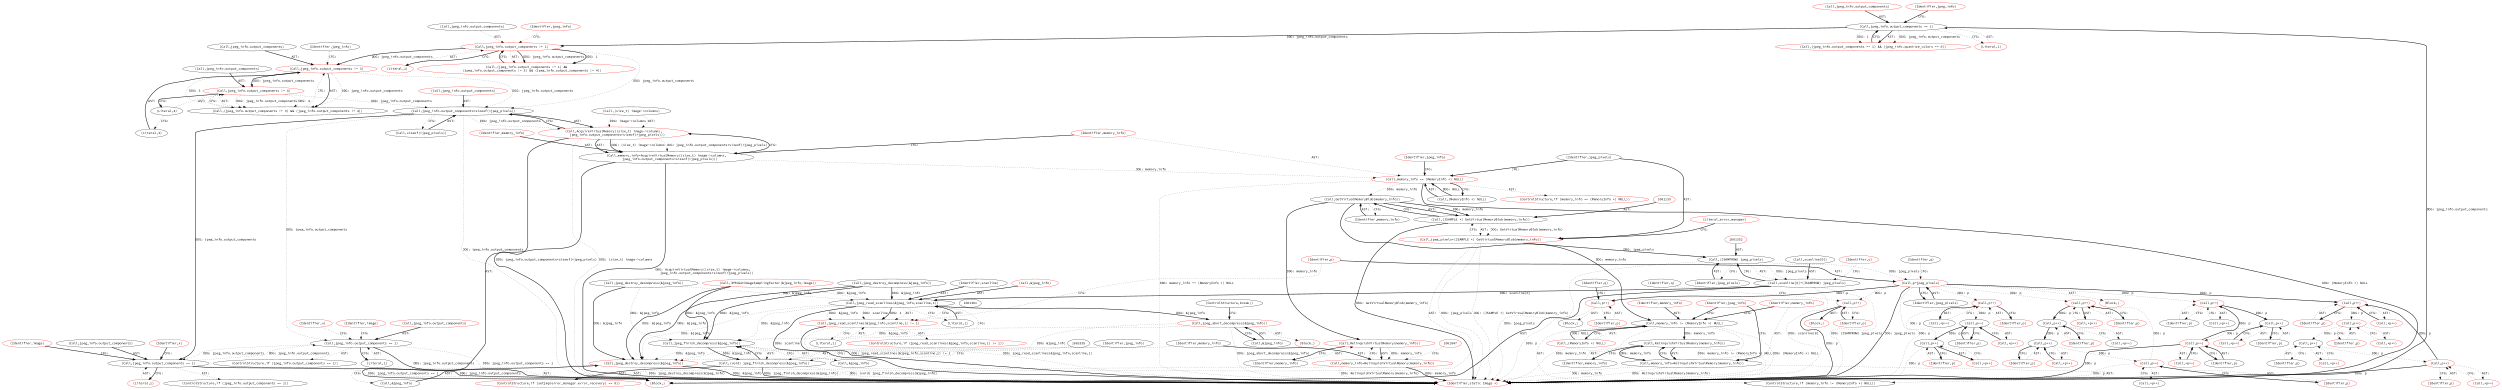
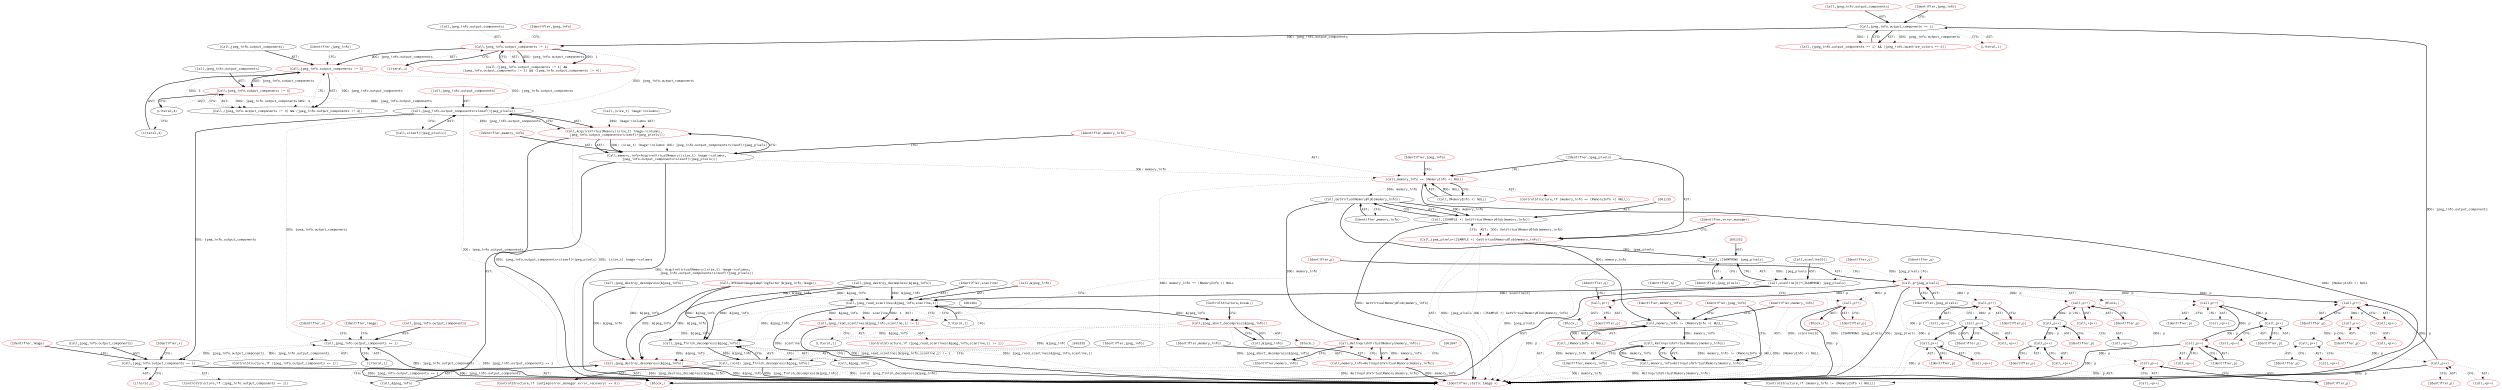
(1725, 220) -> (1725, 220)
